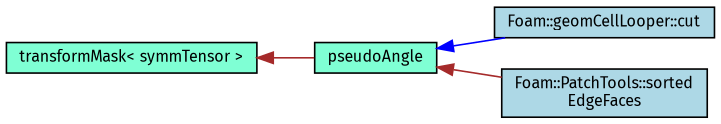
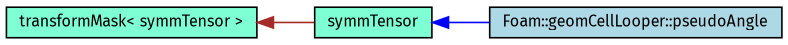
(604, 22) -> (636, 22)
(376, 58) -> (373, 22)
(604, 93) -> none
